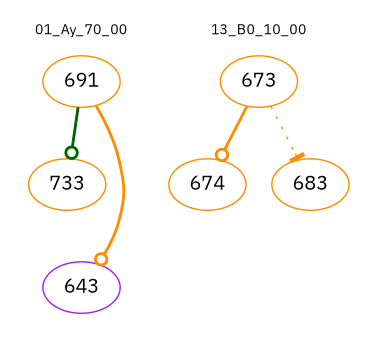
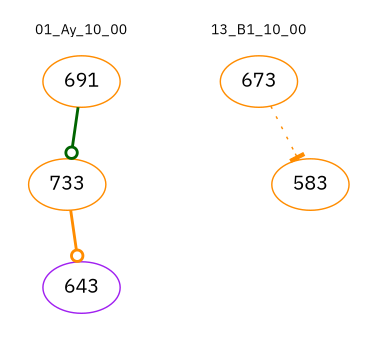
(82, 31) -> (82, 31)
(259, 31) -> (259, 31)
(123, 179) -> (74, 230)
(207, 185) -> none
(310, 185) -> (310, 185)
